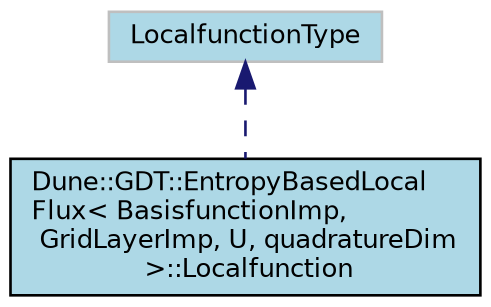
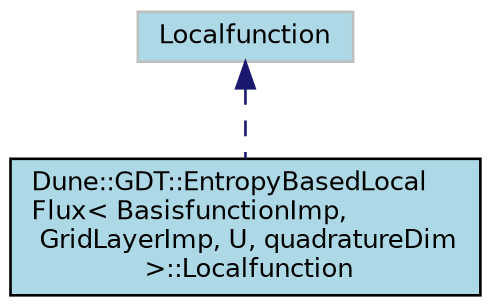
(245, 37) -> (245, 37)
